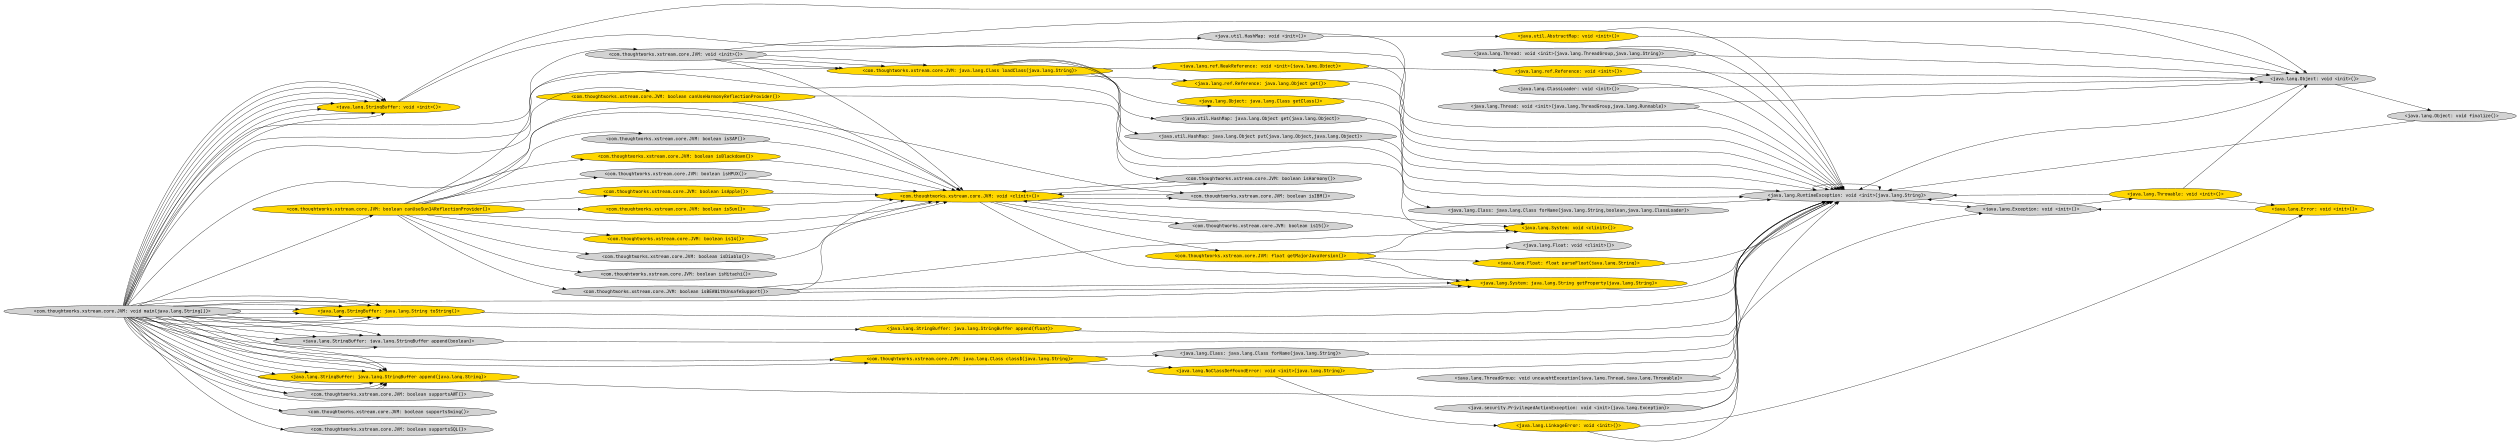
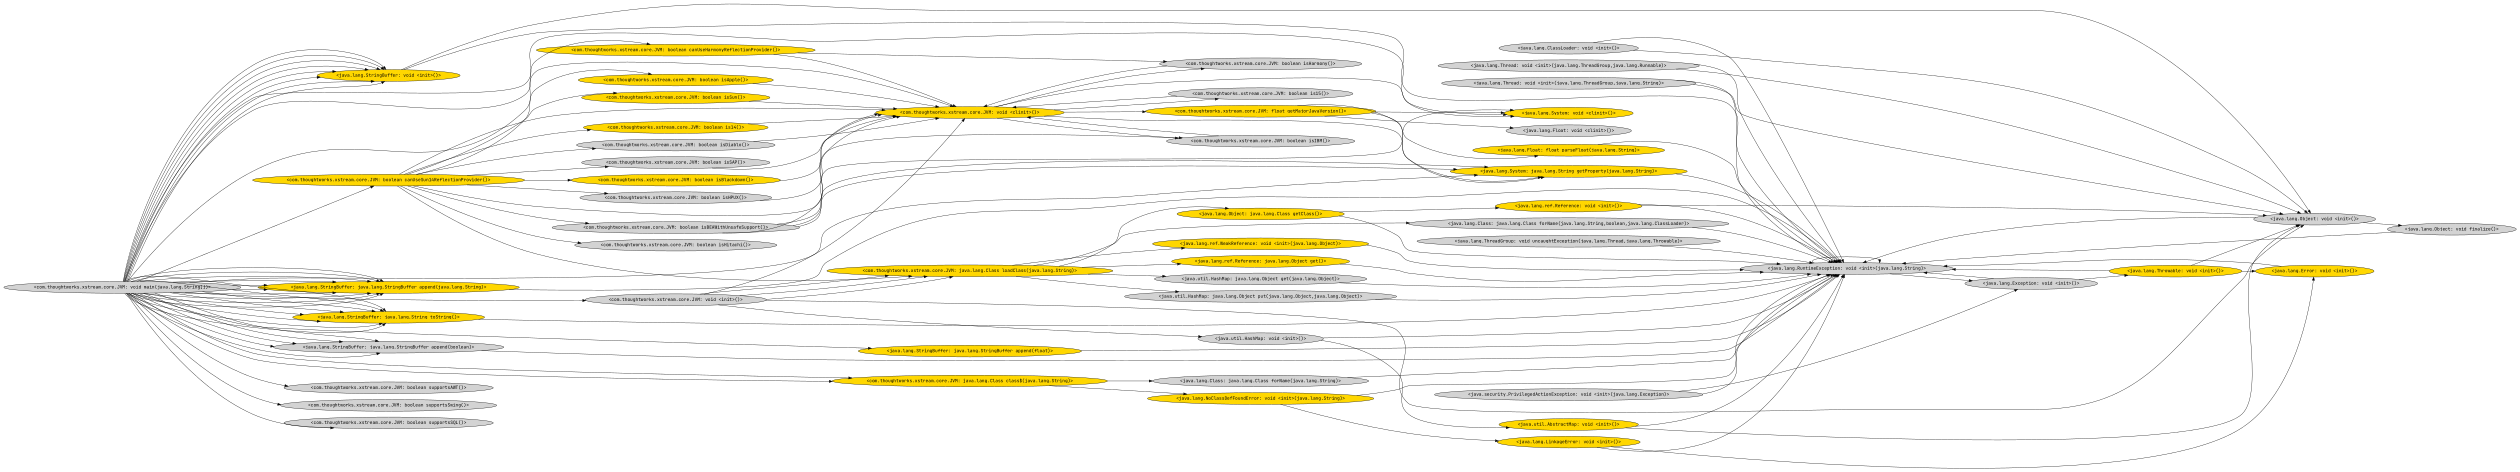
(1429, 69) -> (1417, 210)
(2178, 209) -> (2114, 260)
